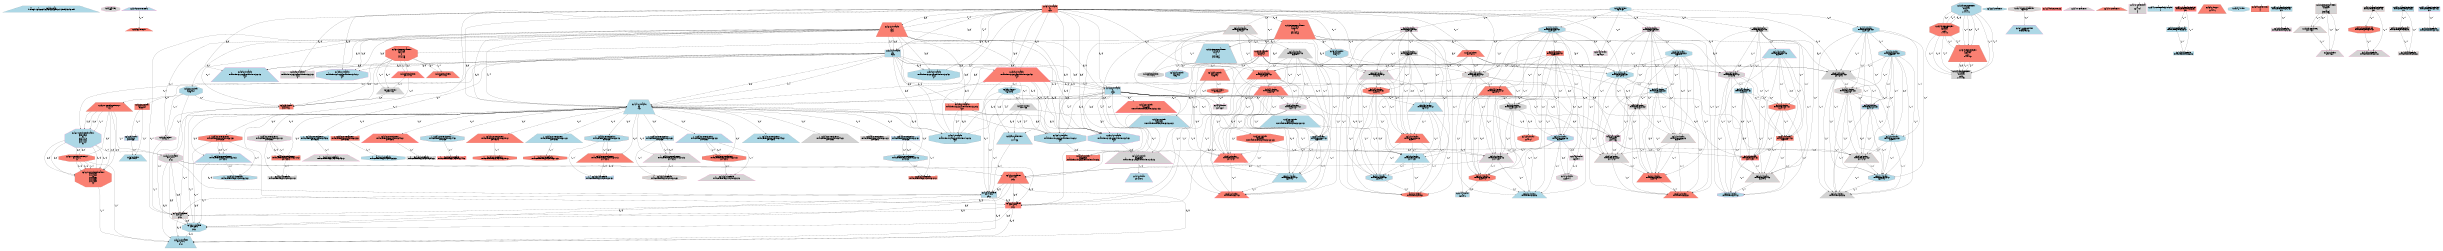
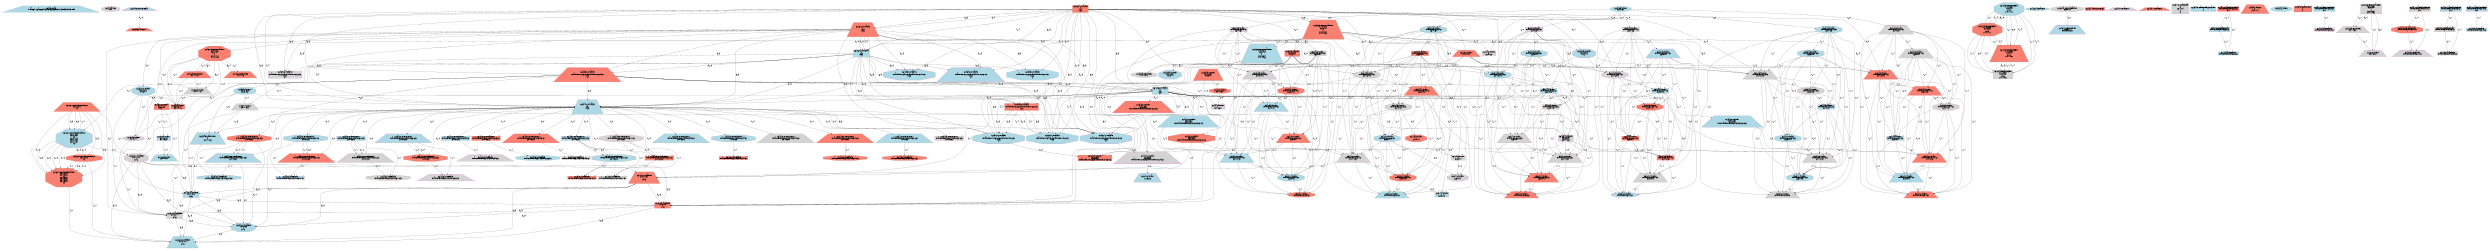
(1042, 42) -> (1027, 40)
(495, 64) -> none
none -> (1662, 73)
(1813, 92) -> (1597, 131)
